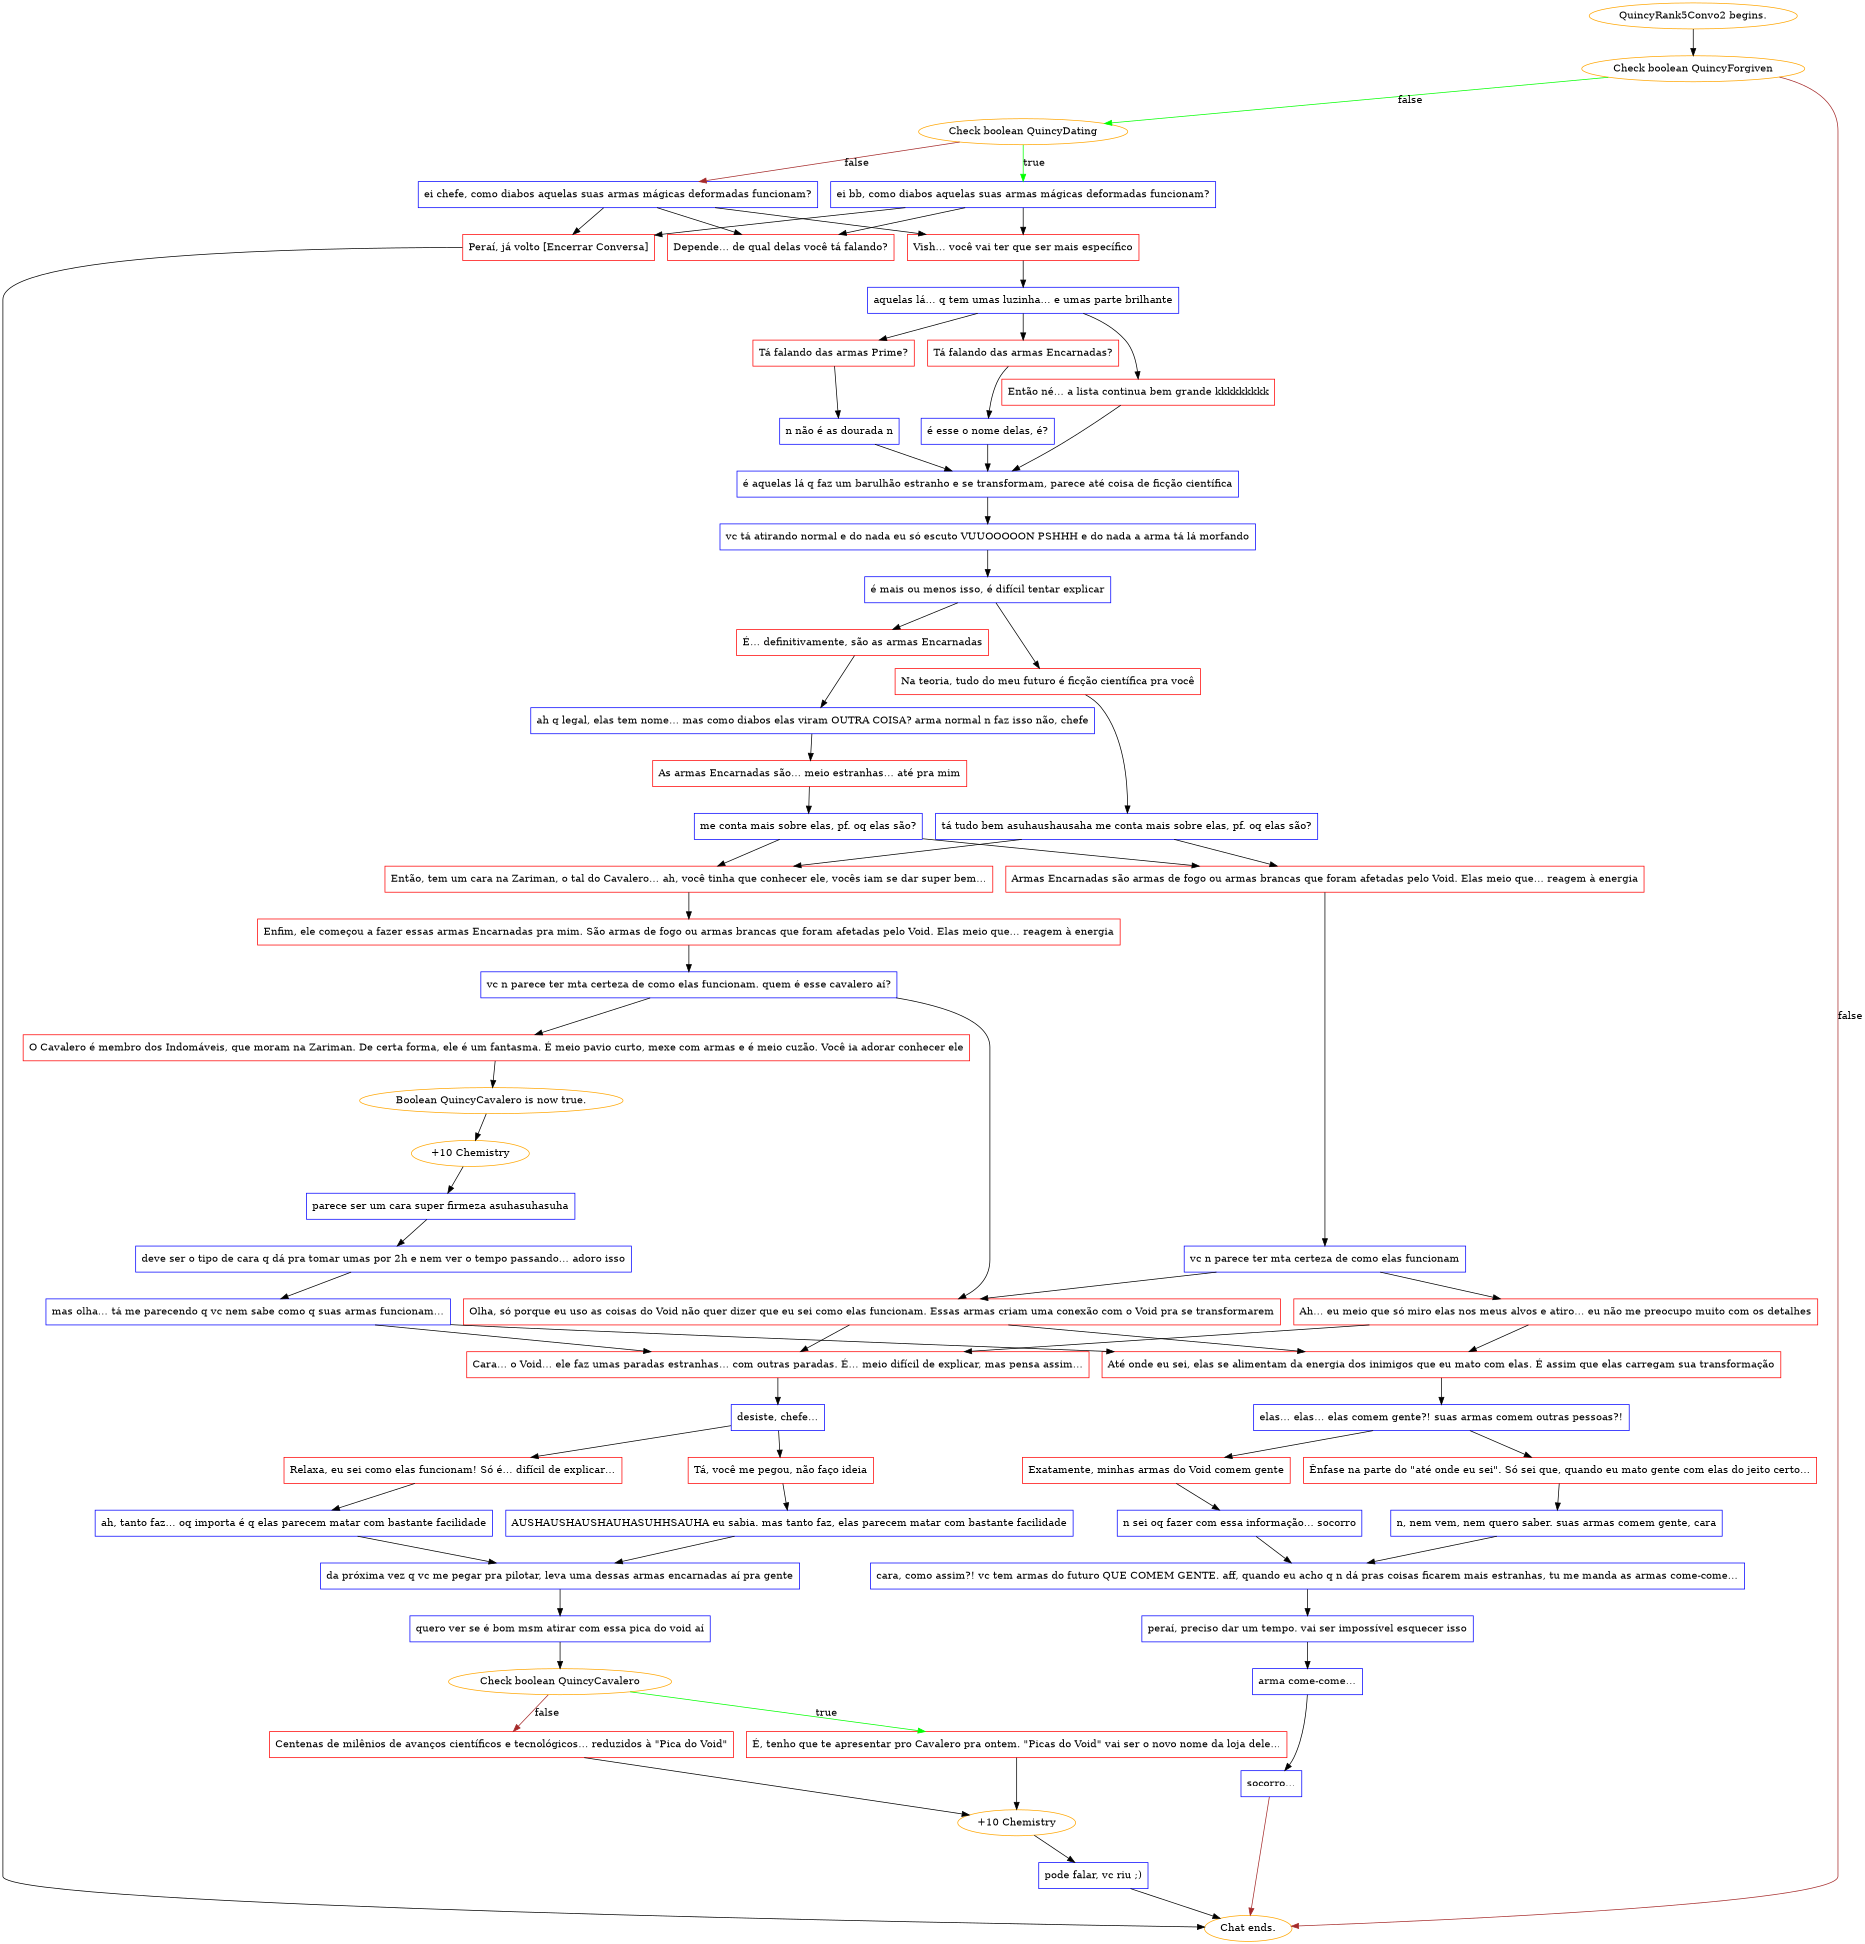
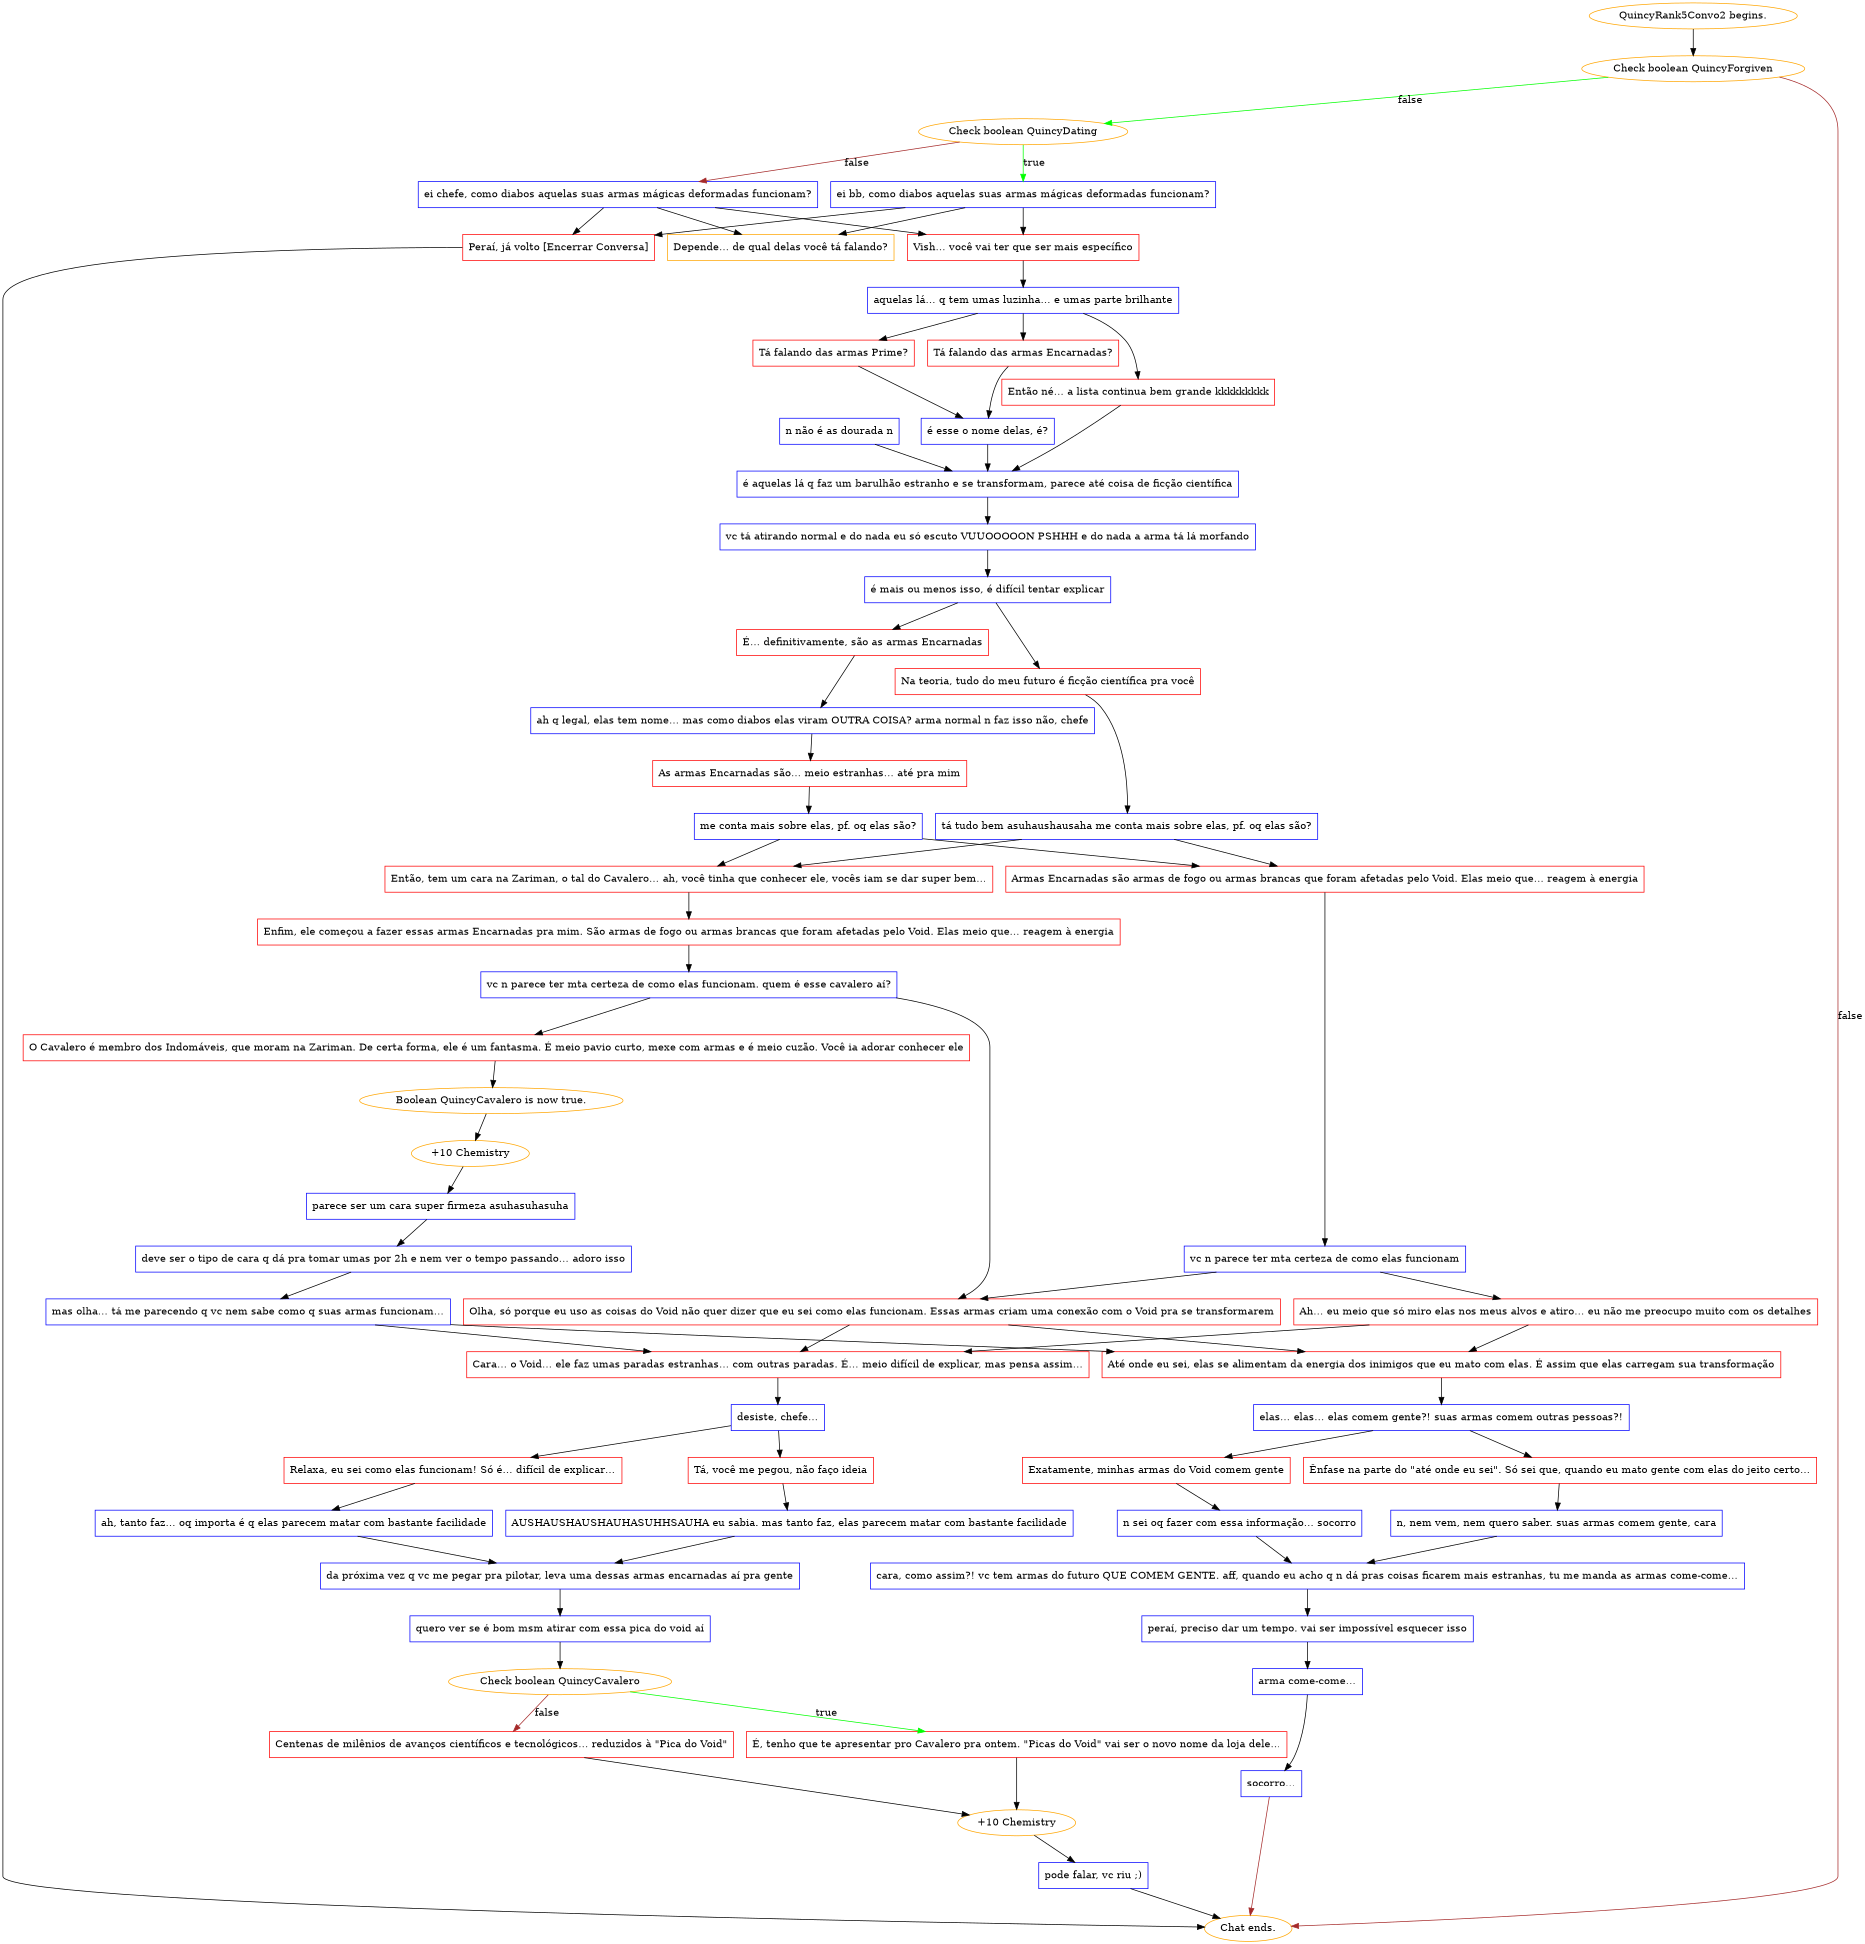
(781, 247) -> (781, 247)
(836, 388) -> (907, 391)
